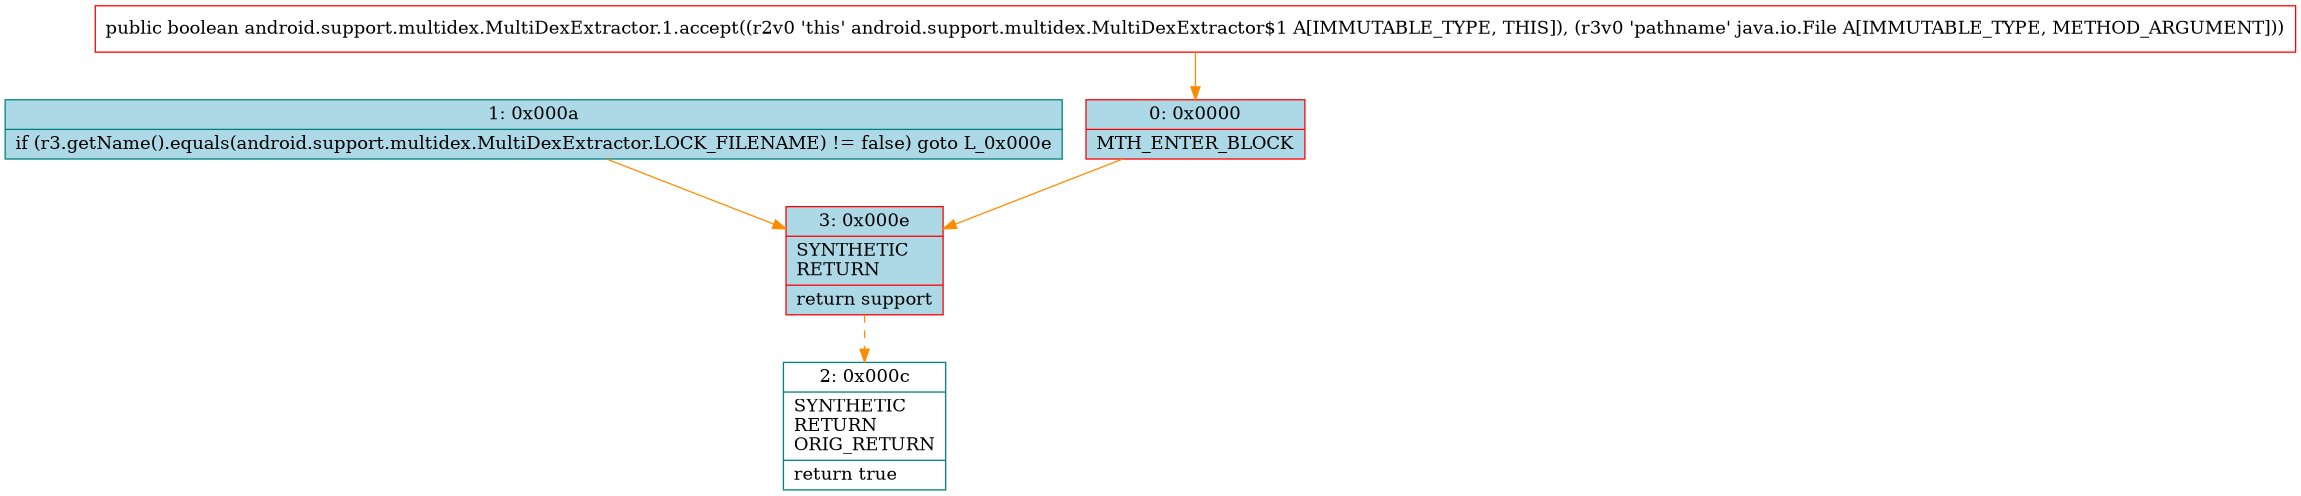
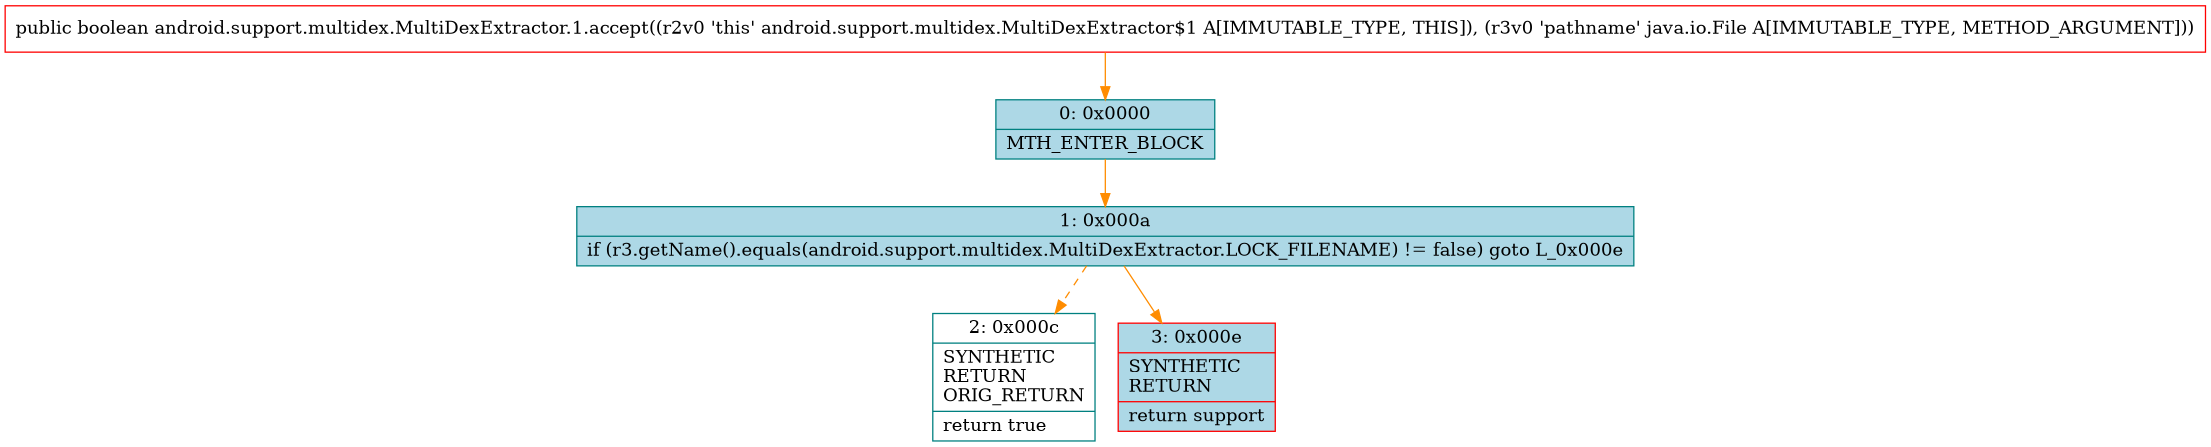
(1195, 129) -> (1105, 129)
(1039, 192) -> (1105, 176)
(865, 332) -> (1075, 284)
